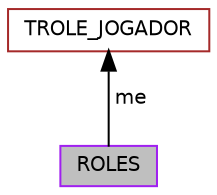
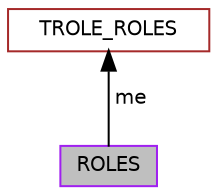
(109, 30) -> (109, 30)
